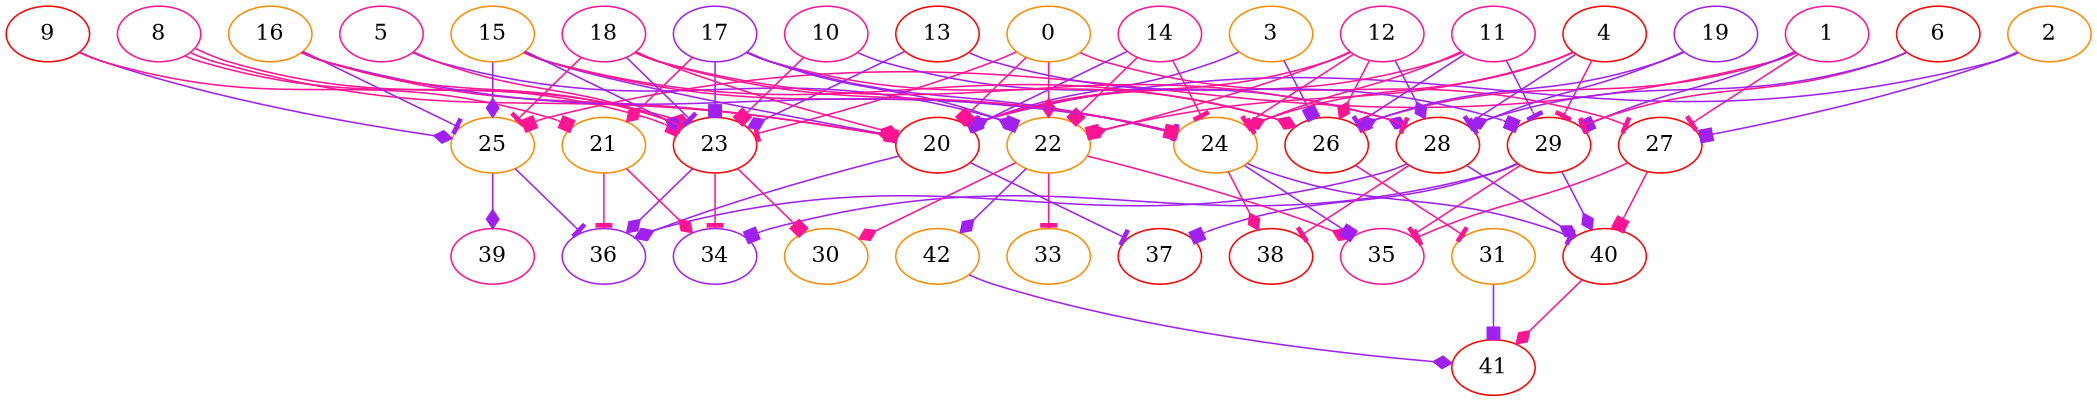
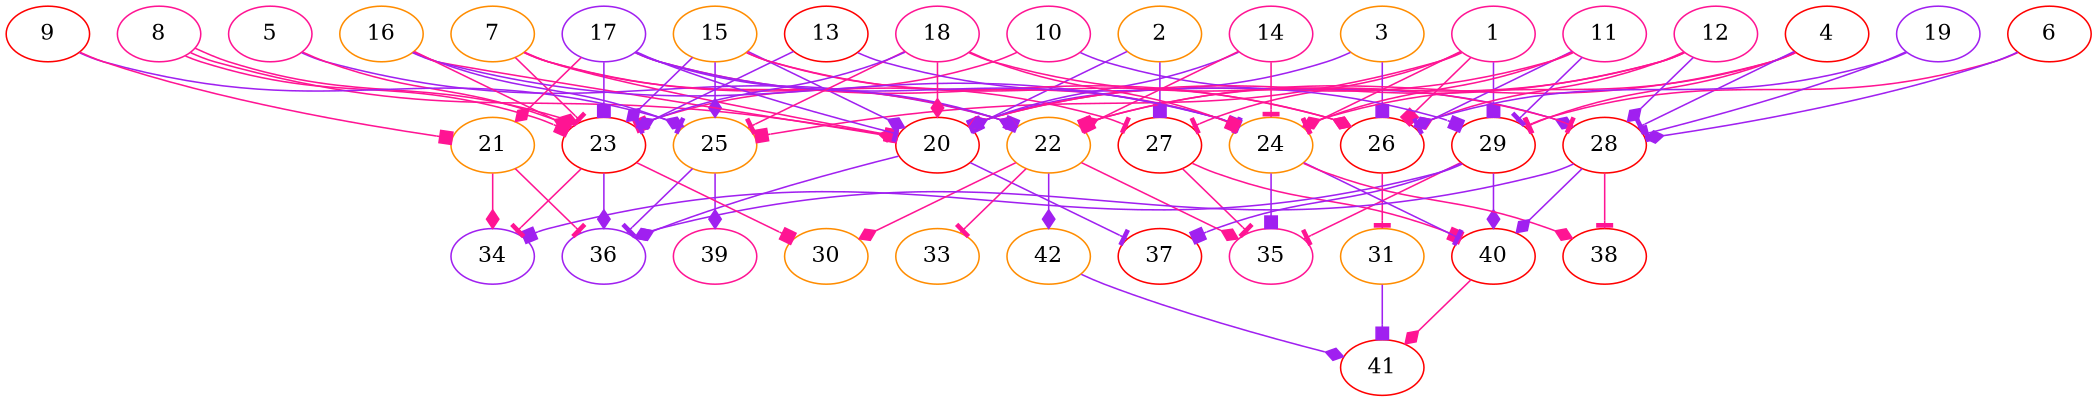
(1049, 34) -> (493, 34)
(1302, 88) -> (1386, 88)
none -> (807, 110)
